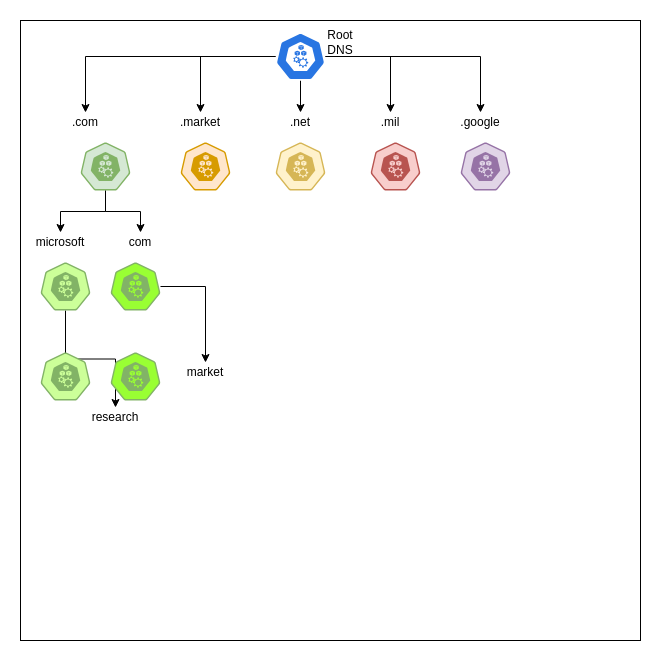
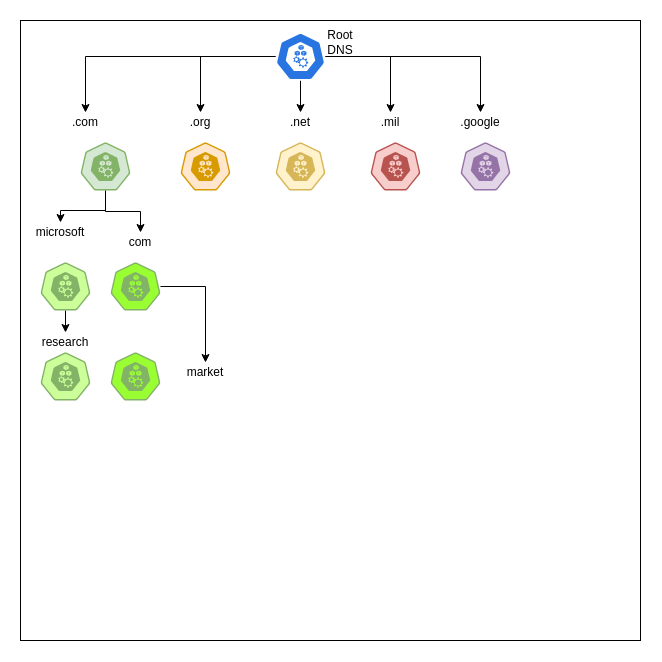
(201, 123) -> (201, 123)
(61, 243) -> (61, 233)
(116, 418) -> (66, 343)
